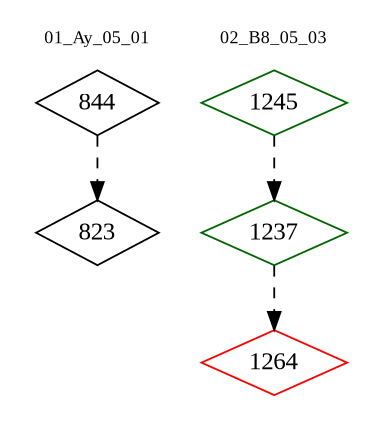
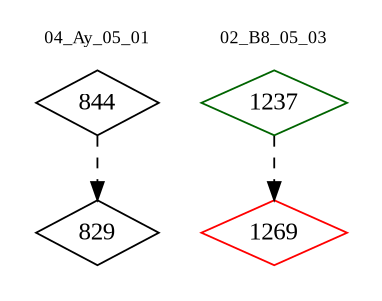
(97, 39) -> (97, 39)
(274, 103) -> none
(97, 233) -> (97, 233)
(274, 363) -> (274, 233)
